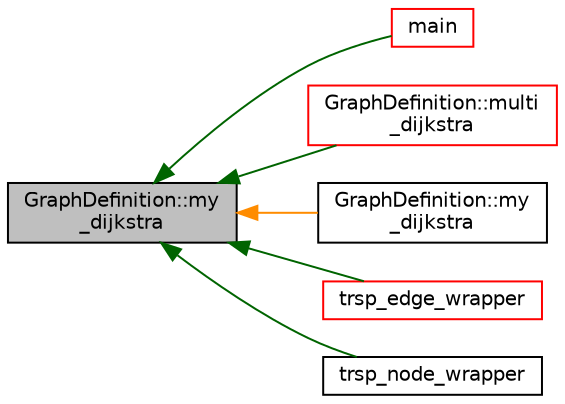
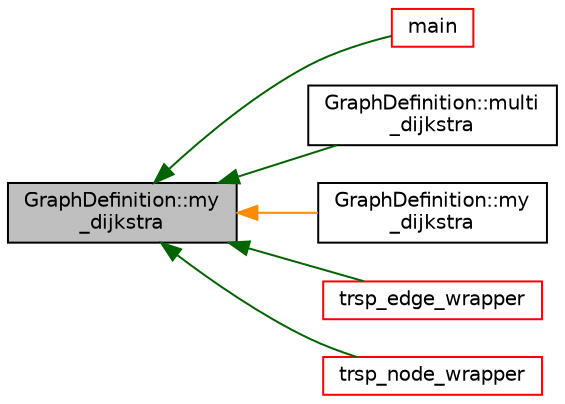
(433, 115) -> (433, 115)
(433, 376) -> (433, 376)
